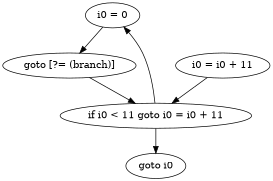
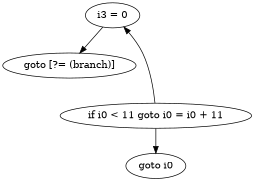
(113, 15) -> (113, 15)
(223, 66) -> none
(109, 89) -> none
